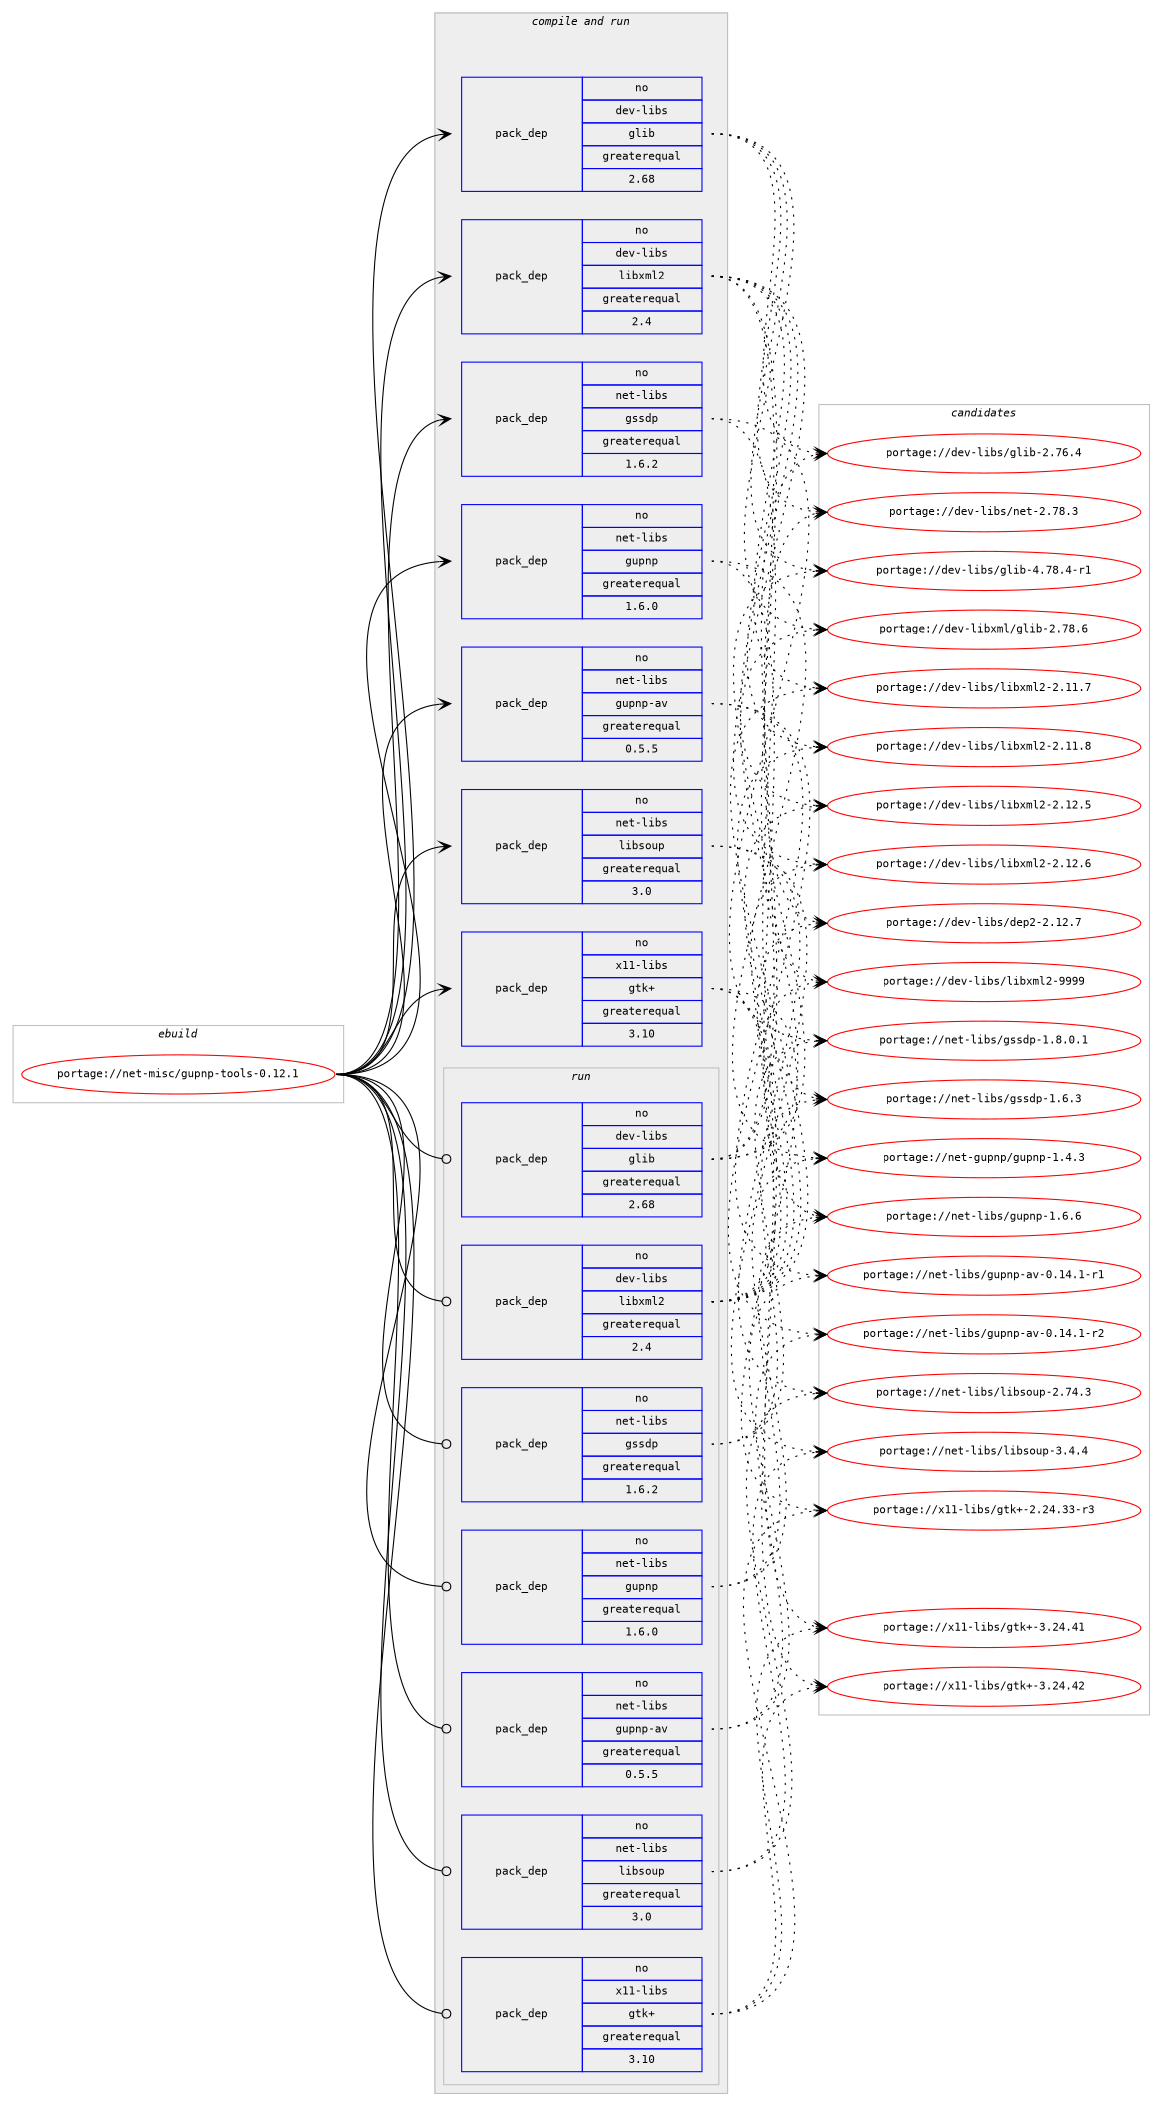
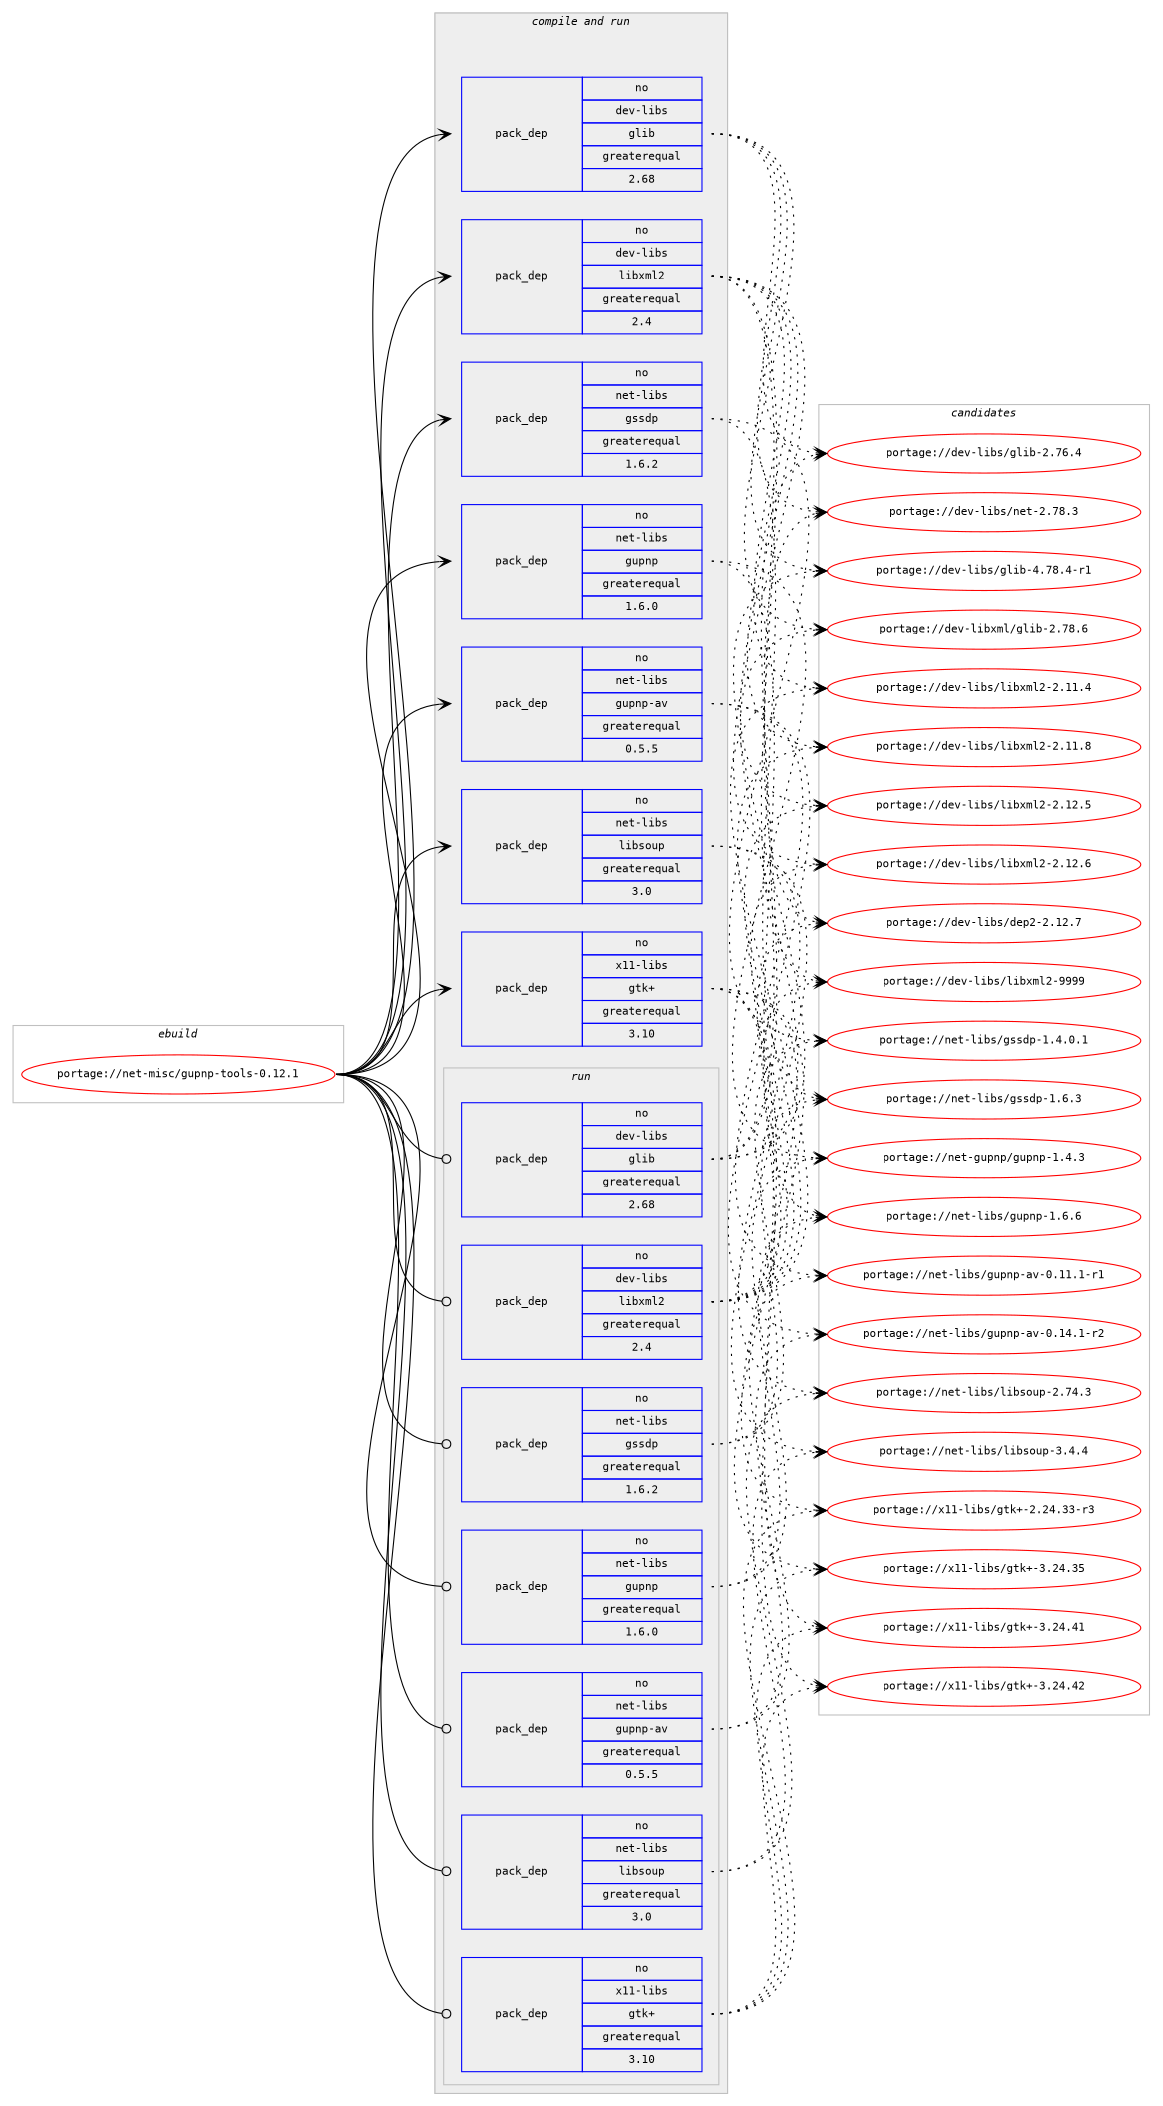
(984, 688) -> (984, 688)
(984, 1041) -> (984, 1041)
(984, 1276) -> (984, 1276)
none -> (984, 1569)
